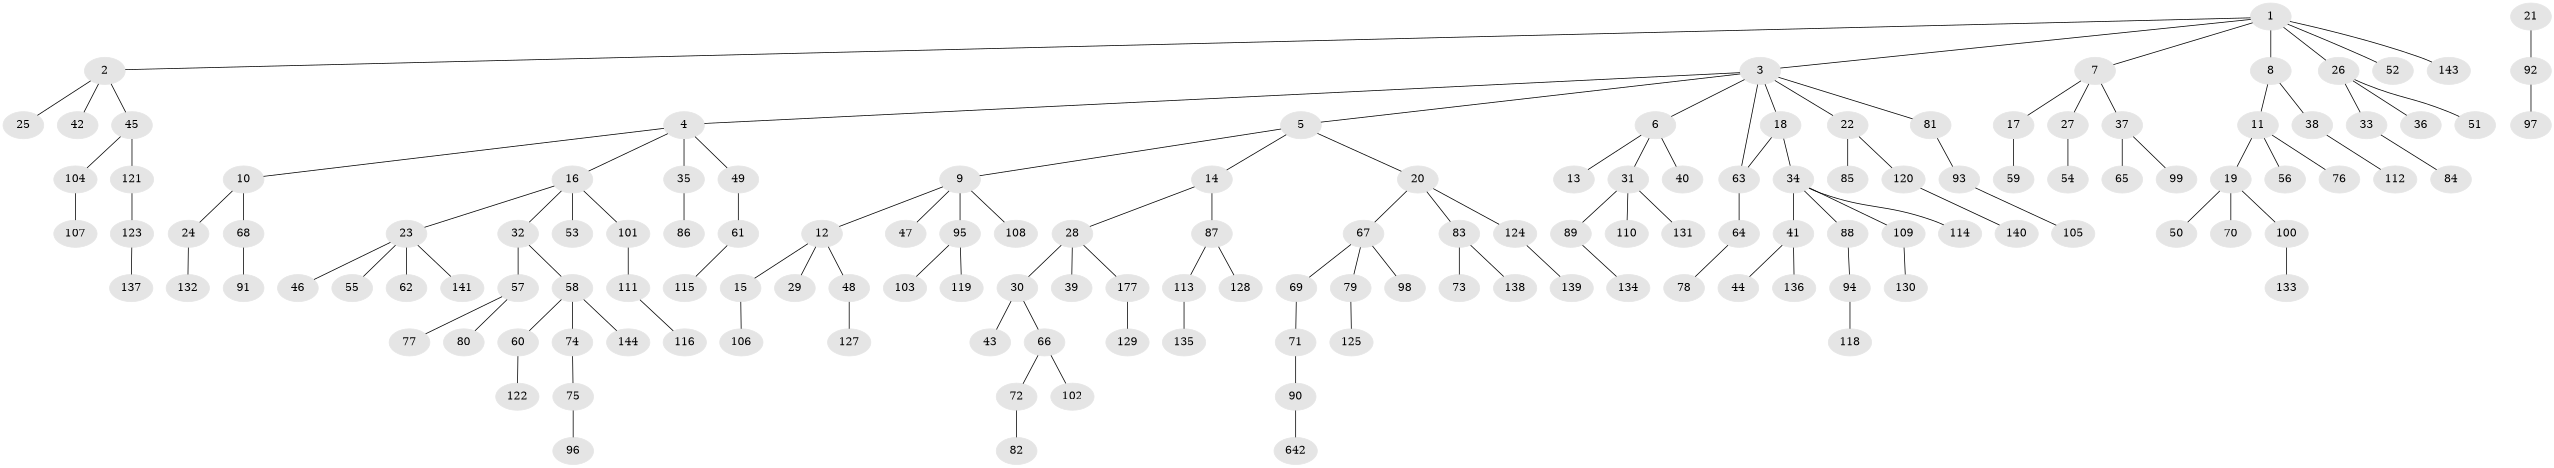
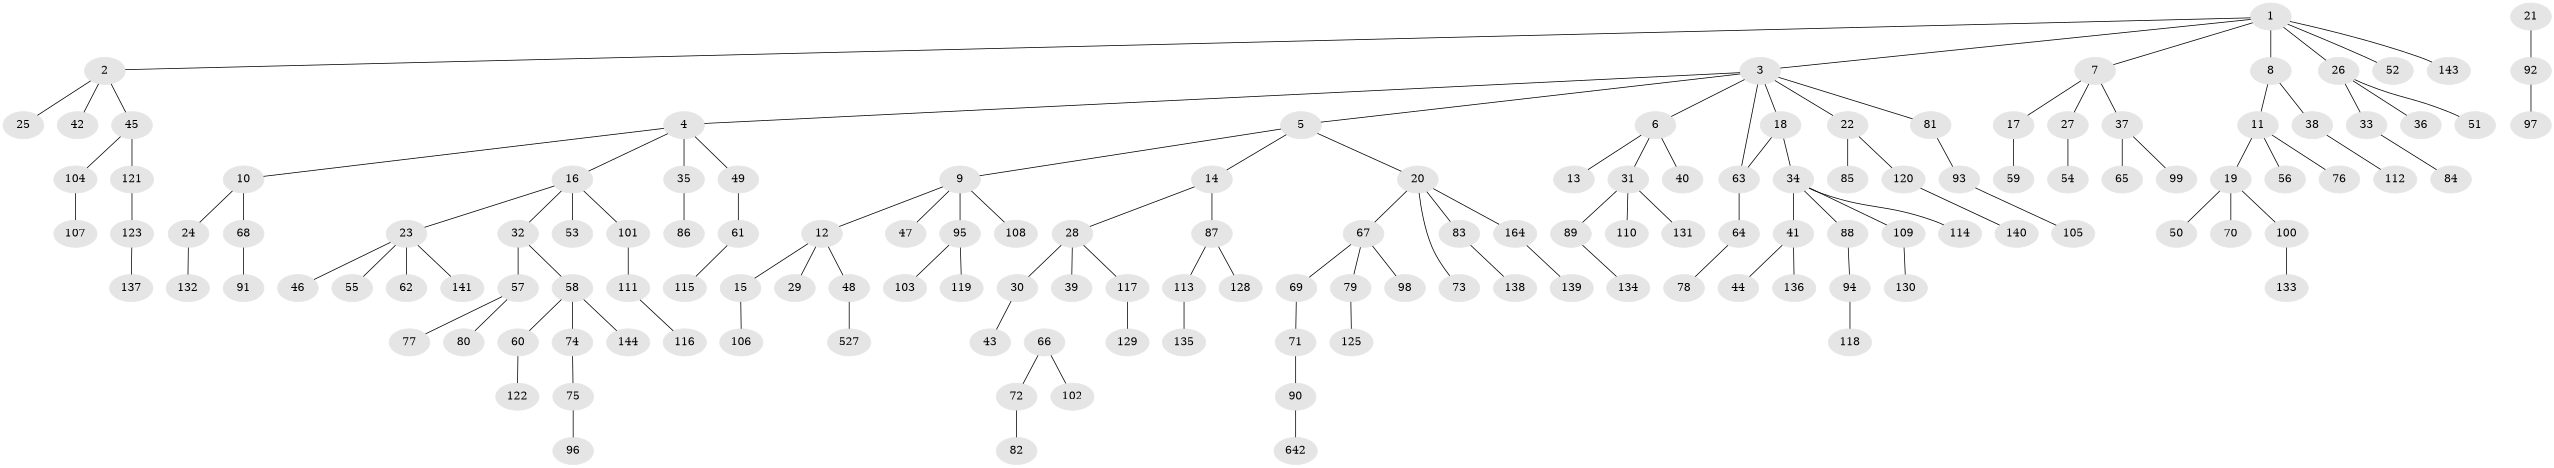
(1515, 234) -> (1515, 234)
(1459, 261) -> (1428, 237)
(1127, 288) -> (1127, 288)
(1031, 315) -> none
(849, 342) -> (849, 342)
